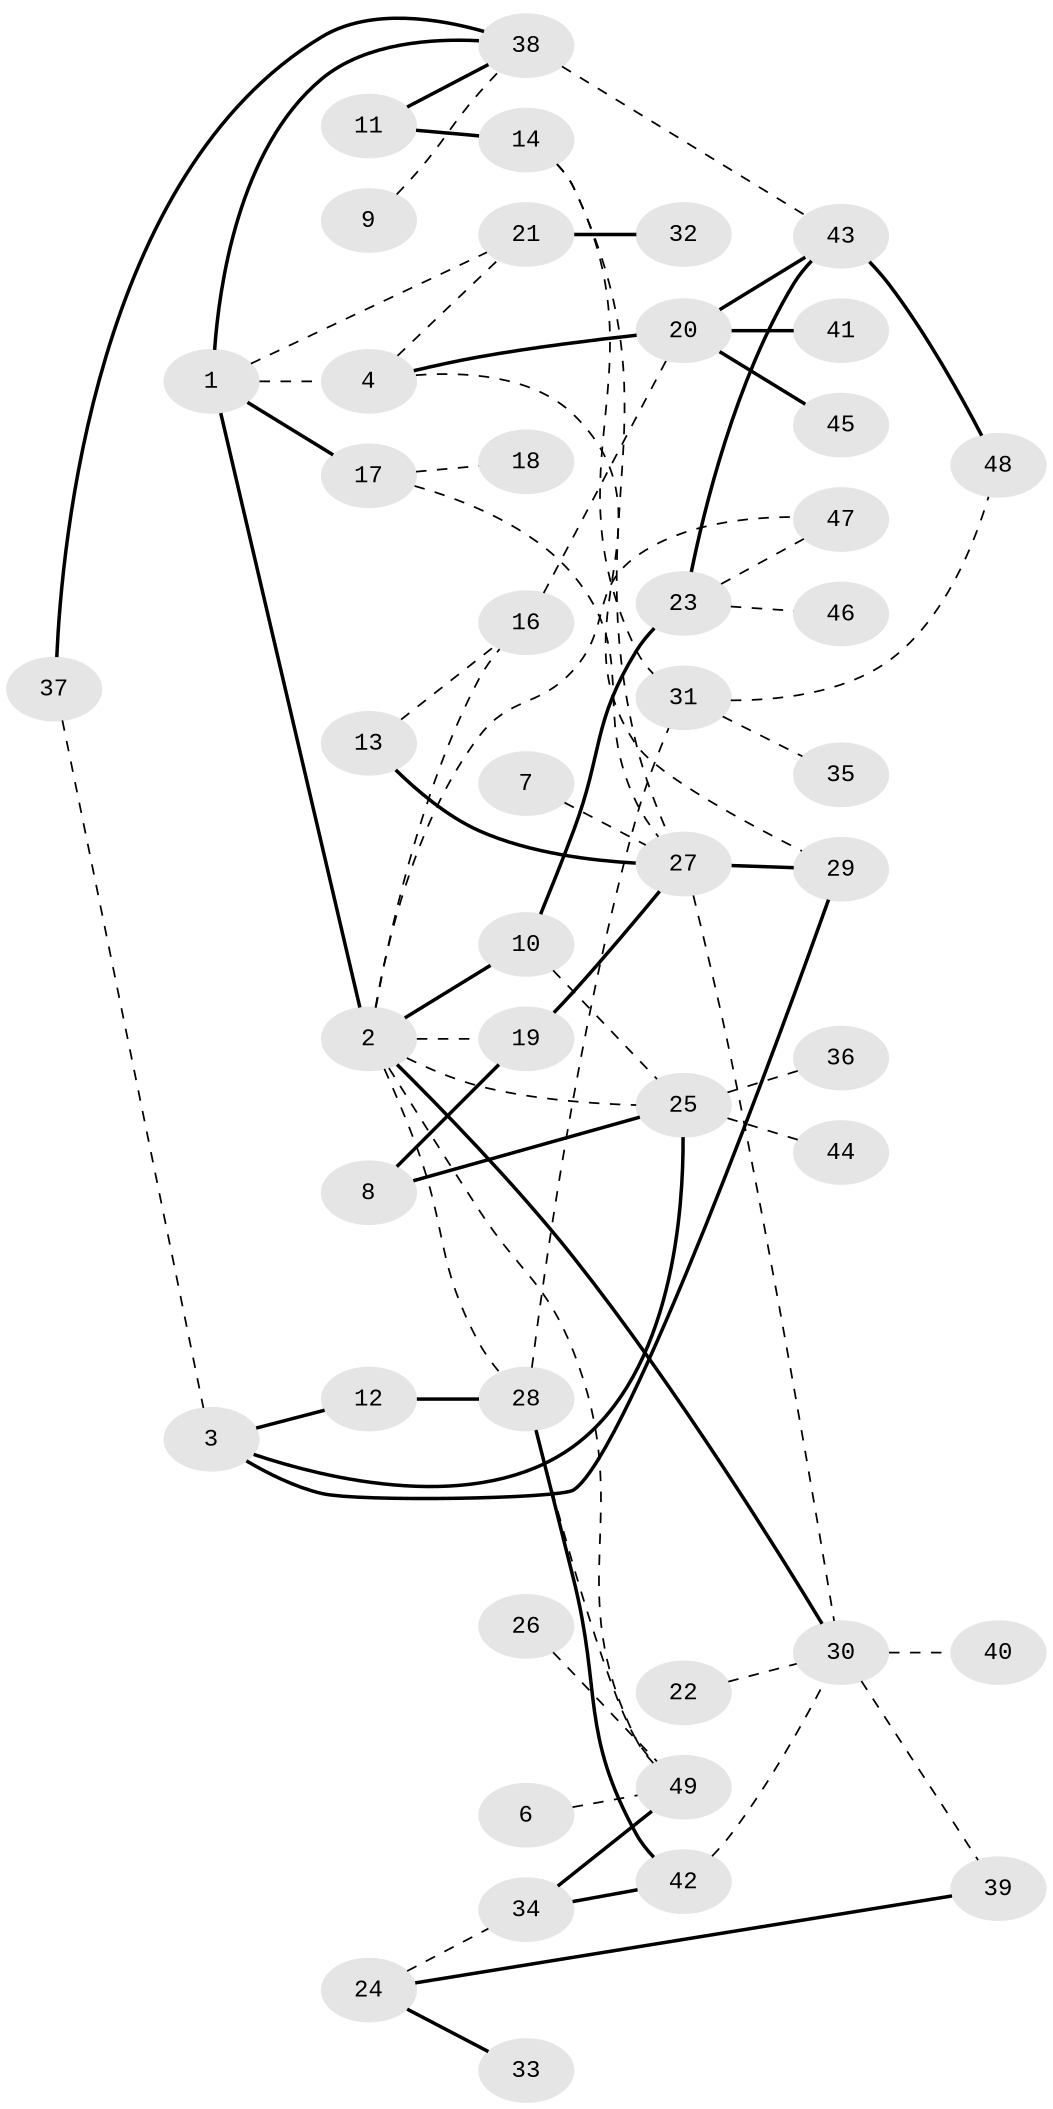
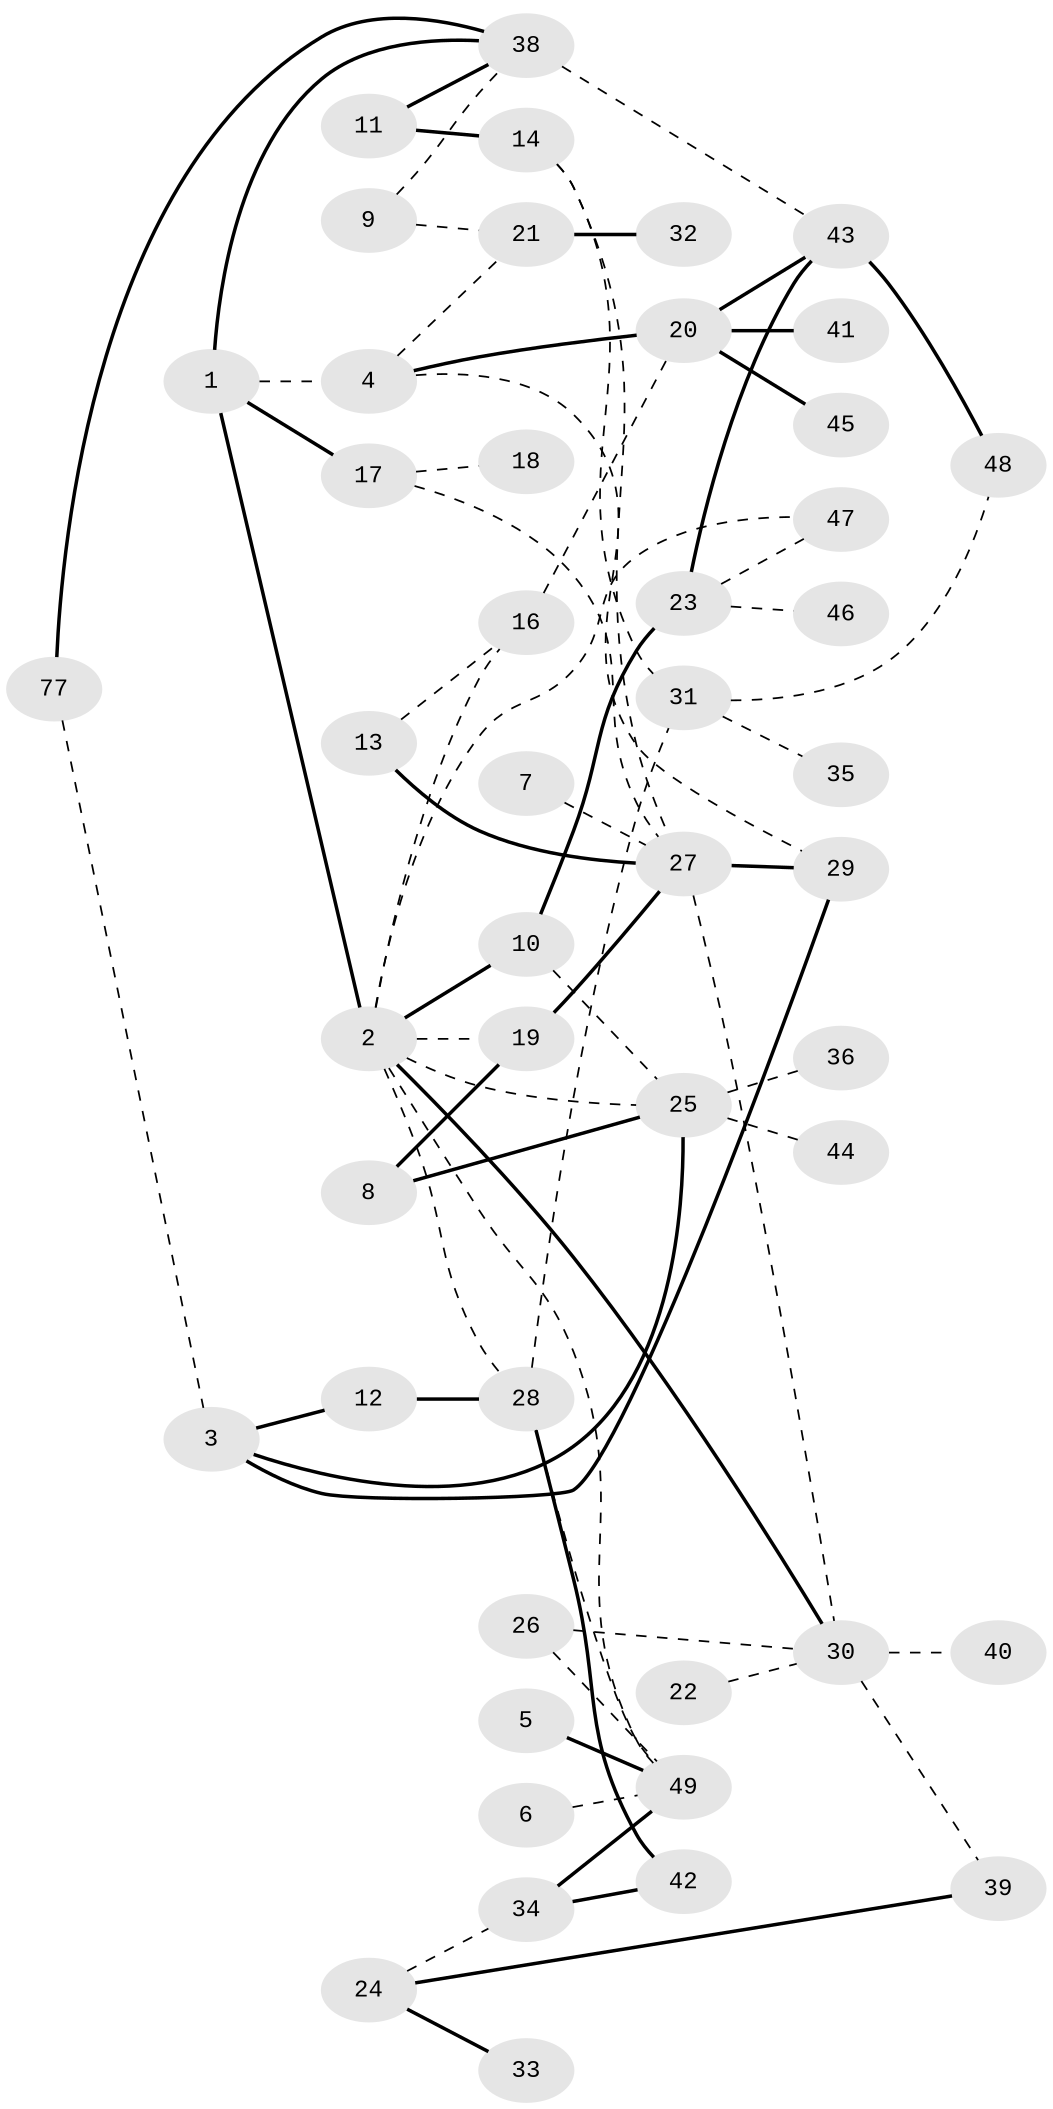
(369, 308) -> (448, 227)
(54, 689) -> (54, 689)
none -> (526, 1721)
(773, 1773) -> (684, 1639)
